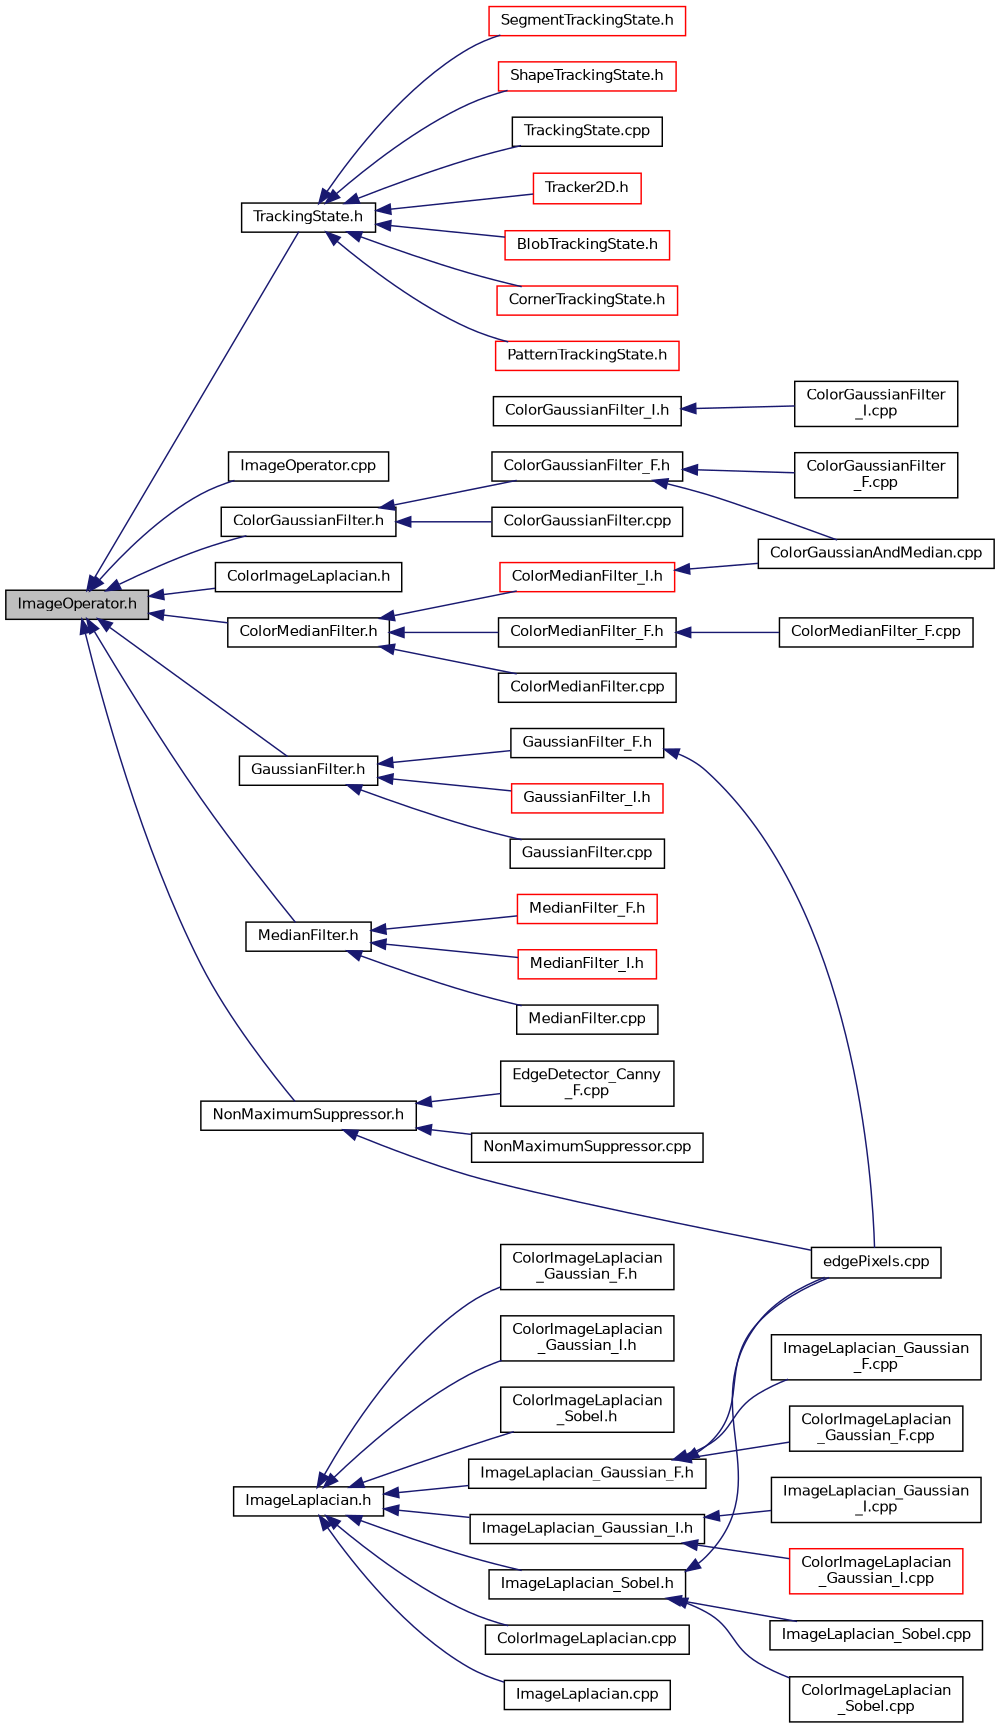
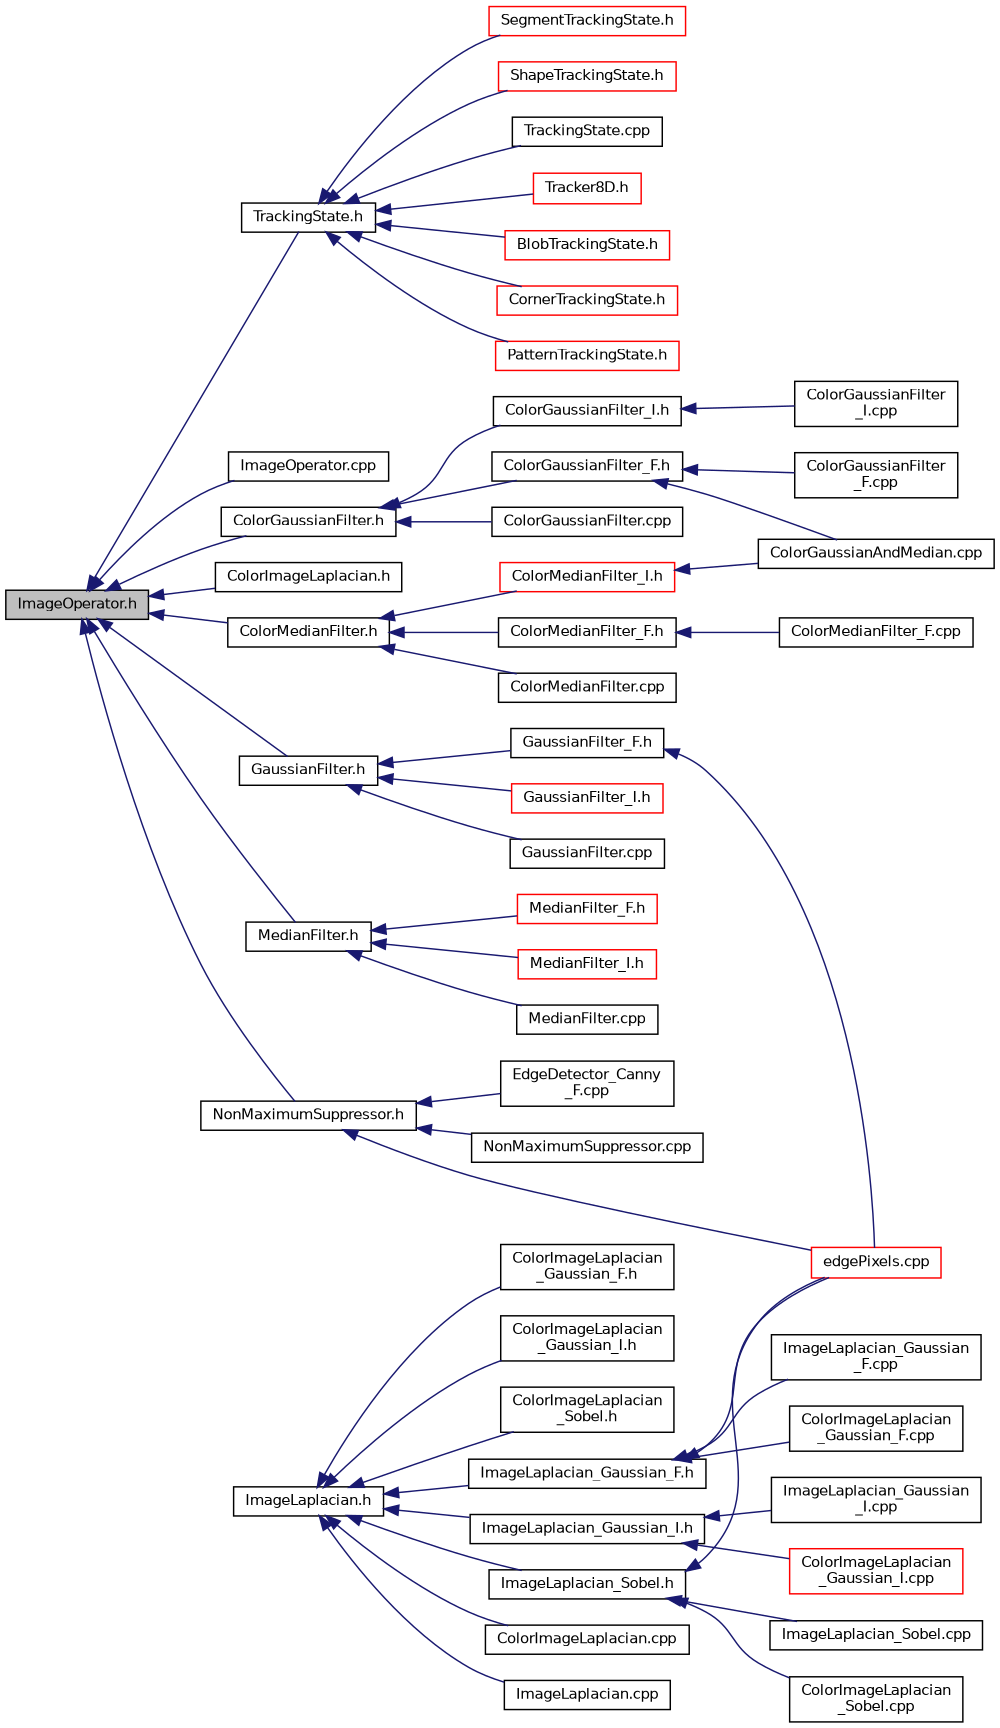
(587, 188) -> (587, 188)
none -> (447, 460)
(876, 1263) -> (876, 1263)
